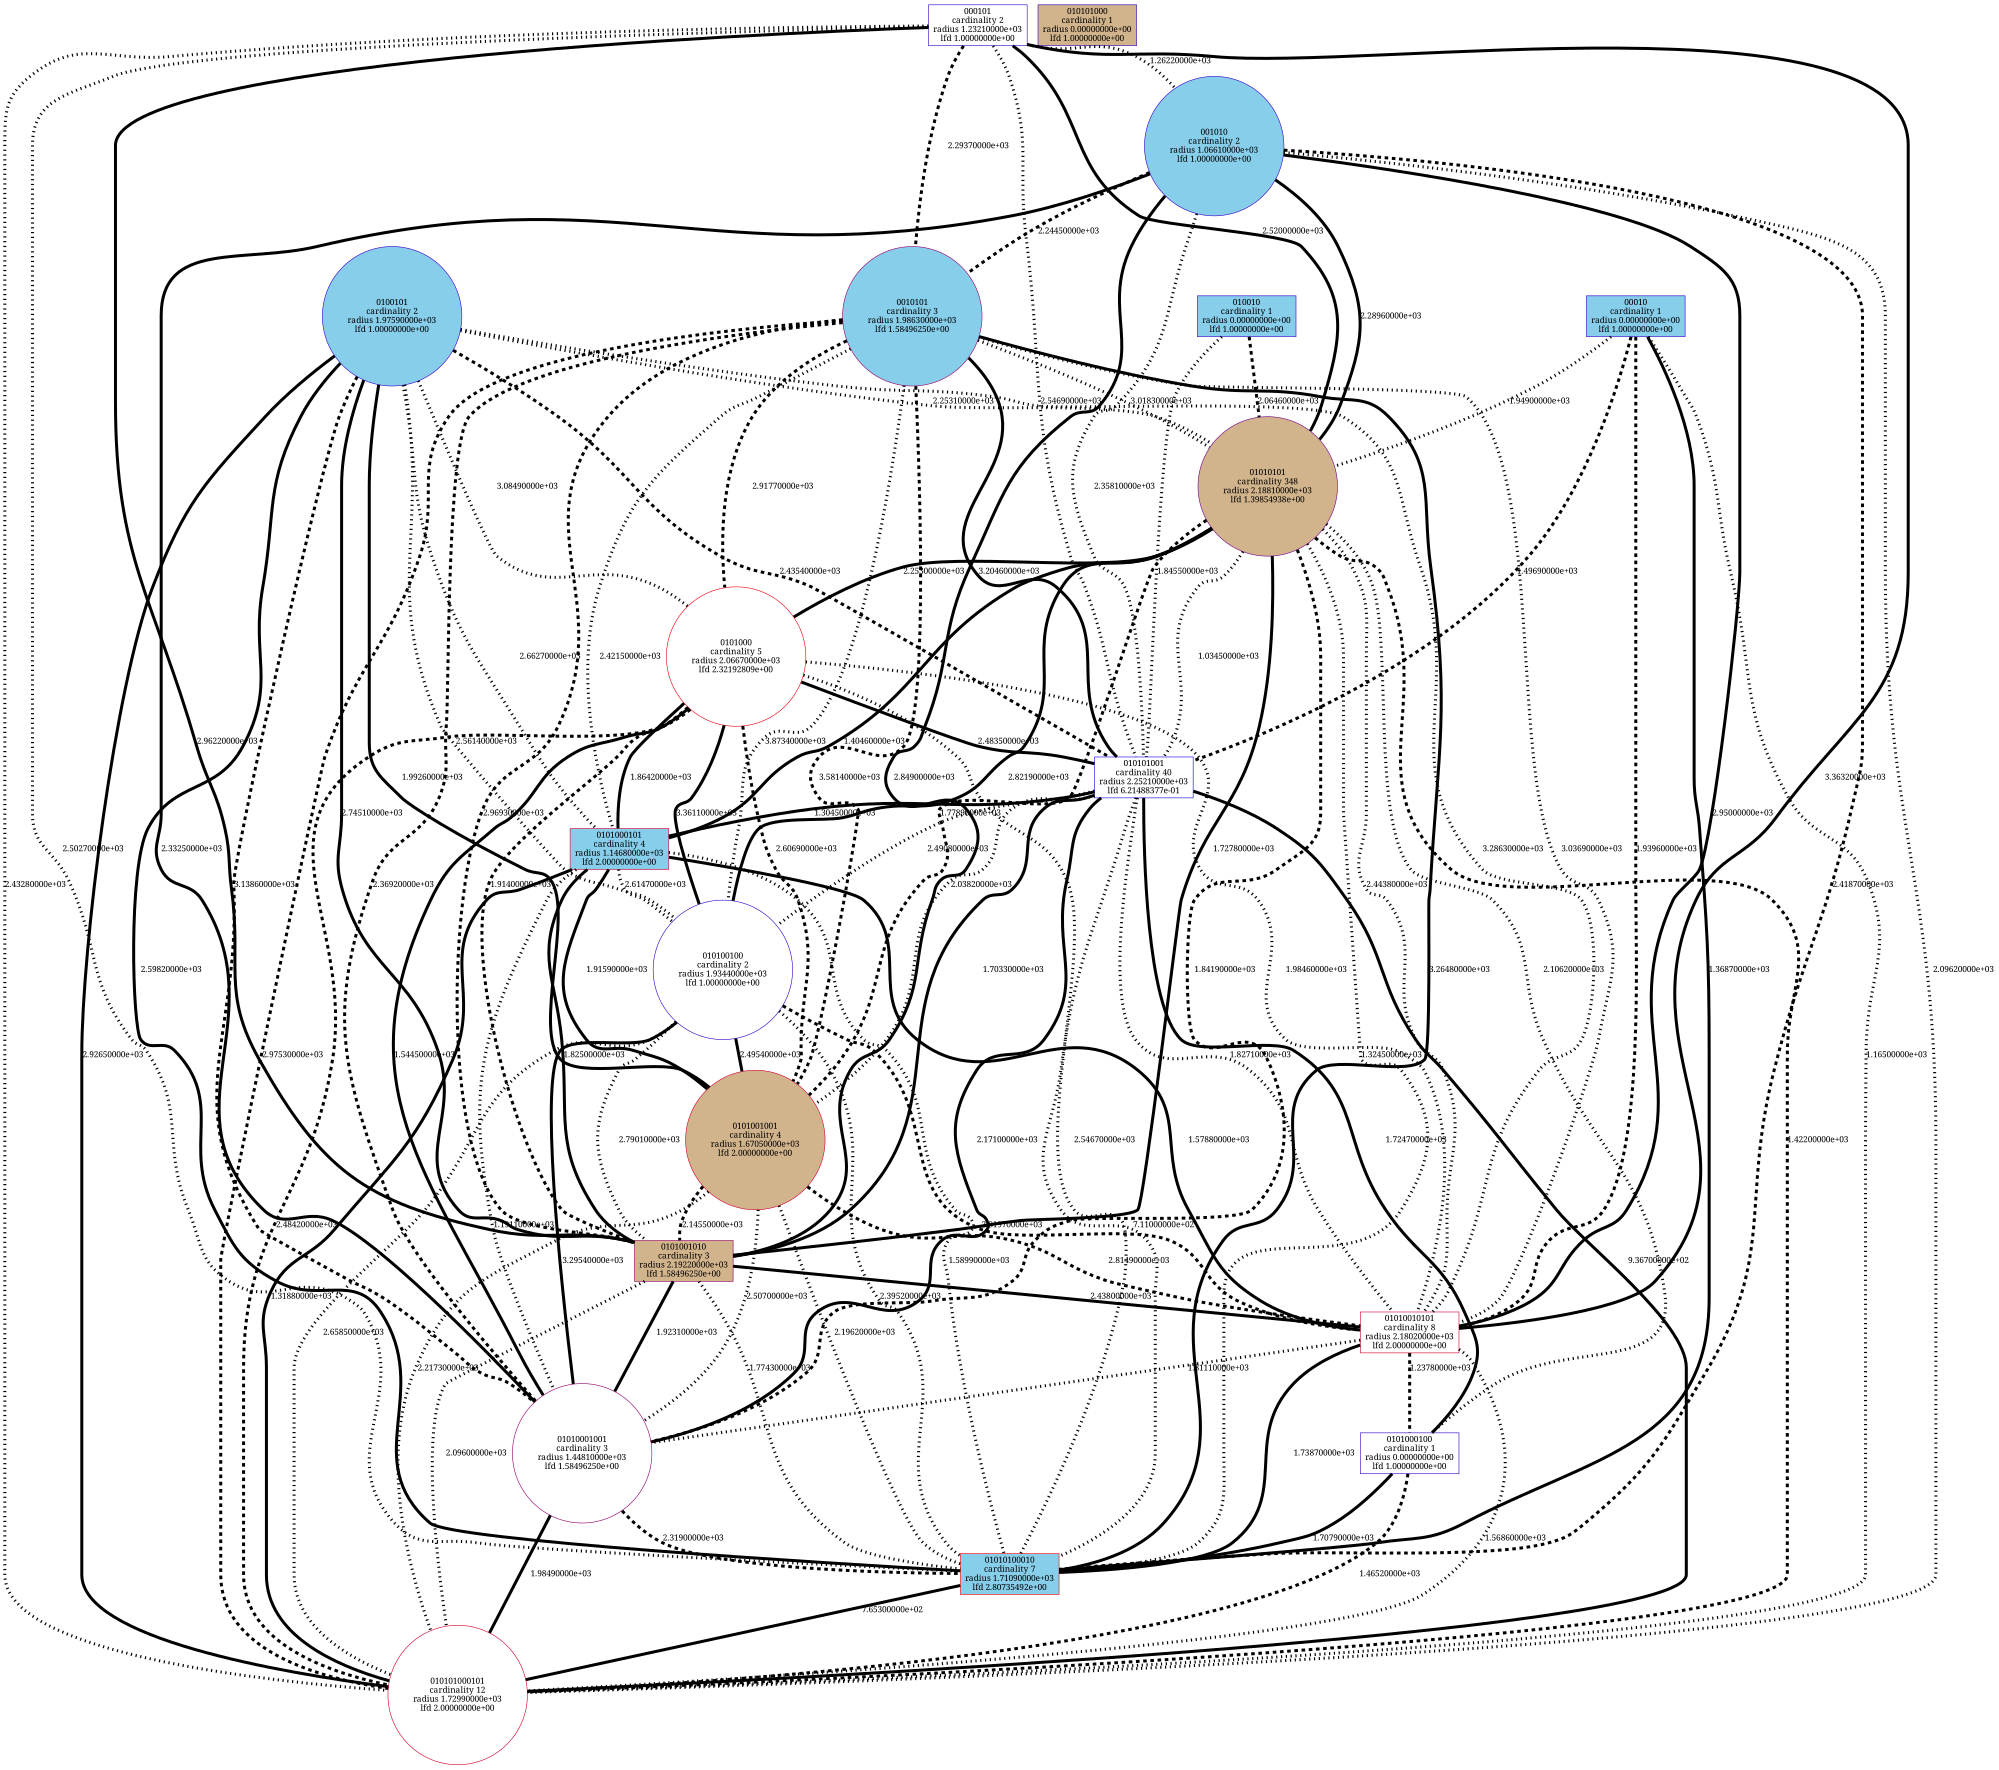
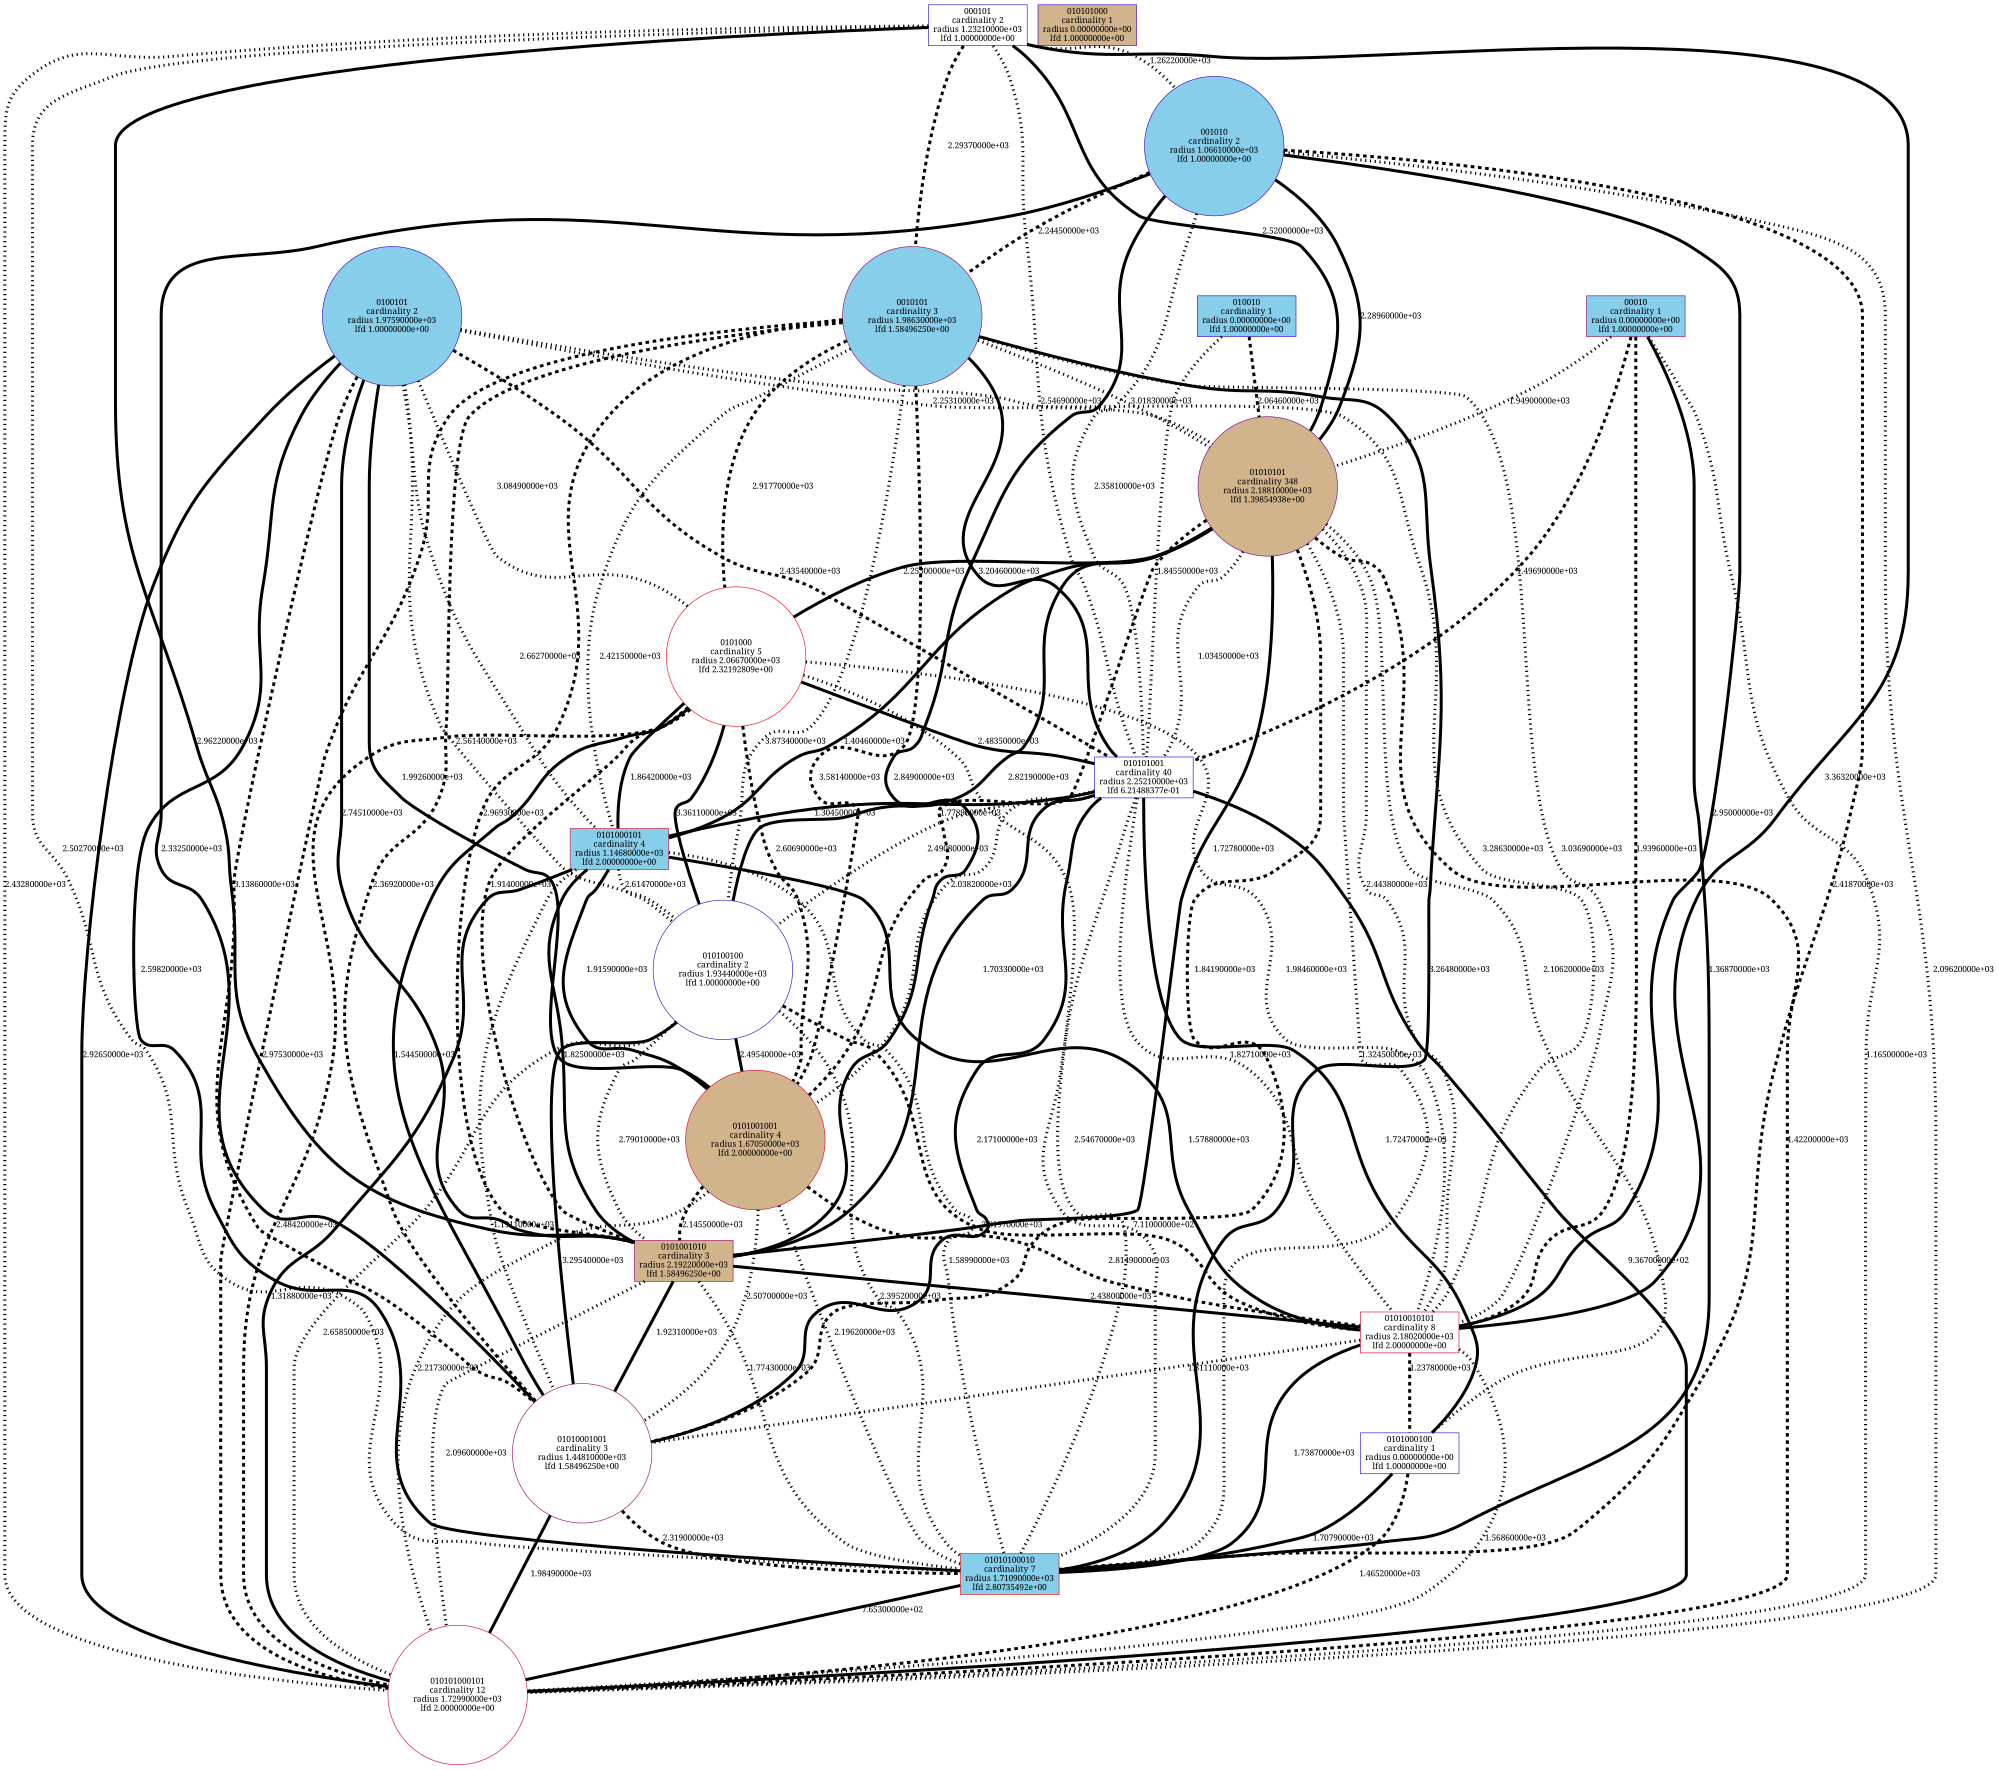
(1636, 316) -> (1636, 316)
